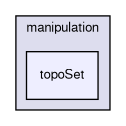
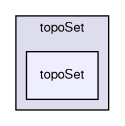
(63, 28) -> (62, 28)
